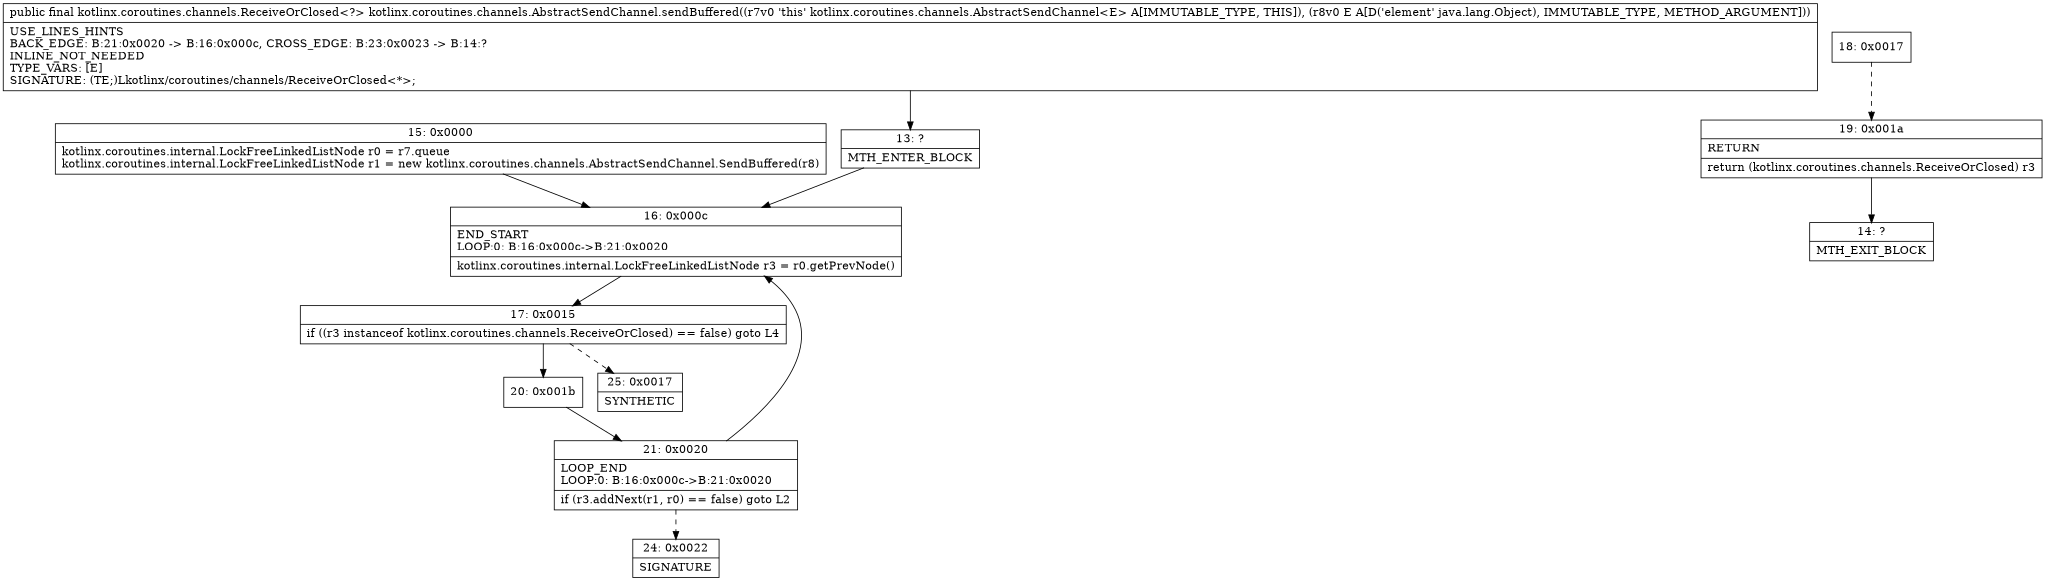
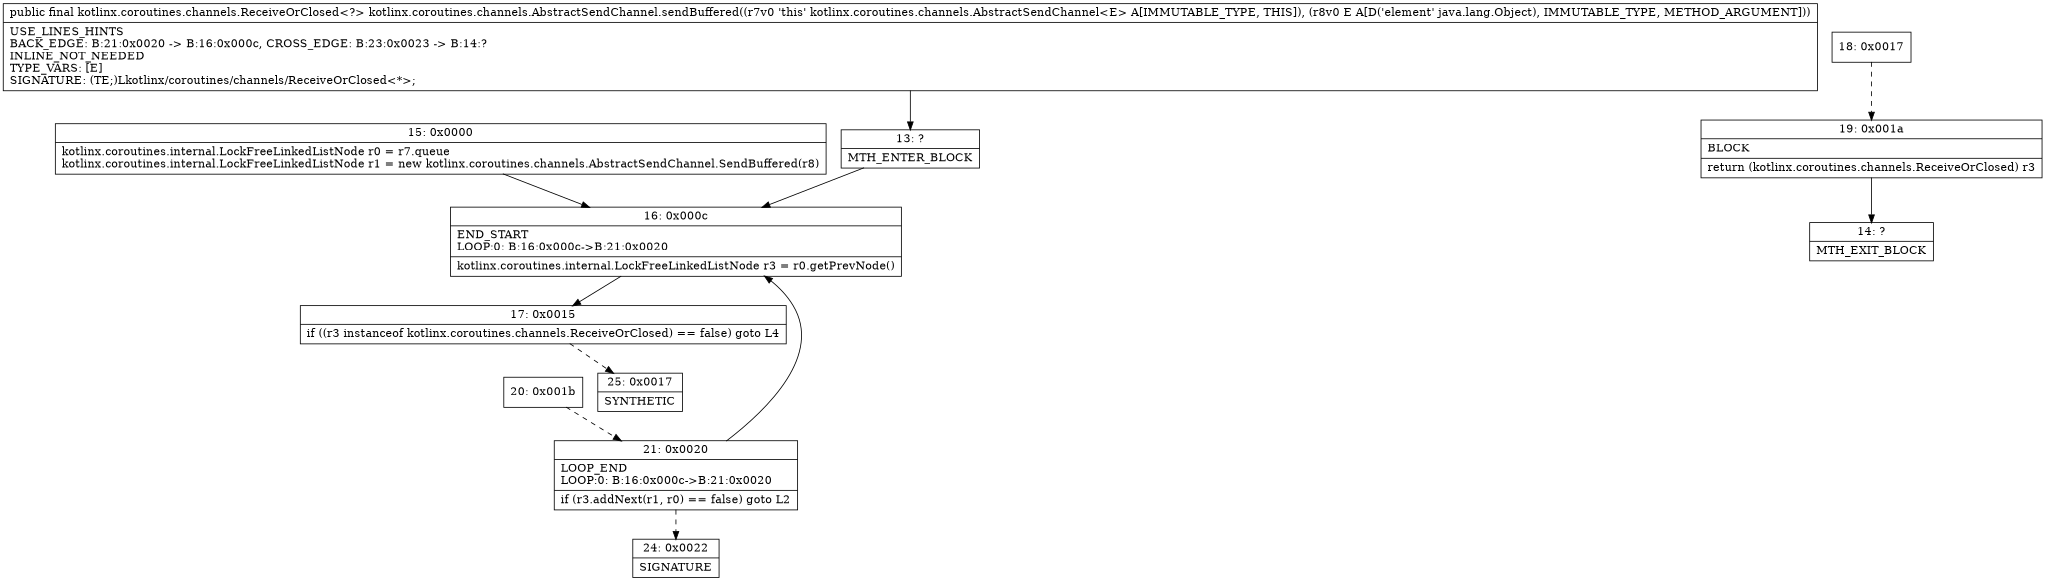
(1734, 148) -> (1729, 148)
(543, 356) -> none
(590, 422) -> (590, 422)
